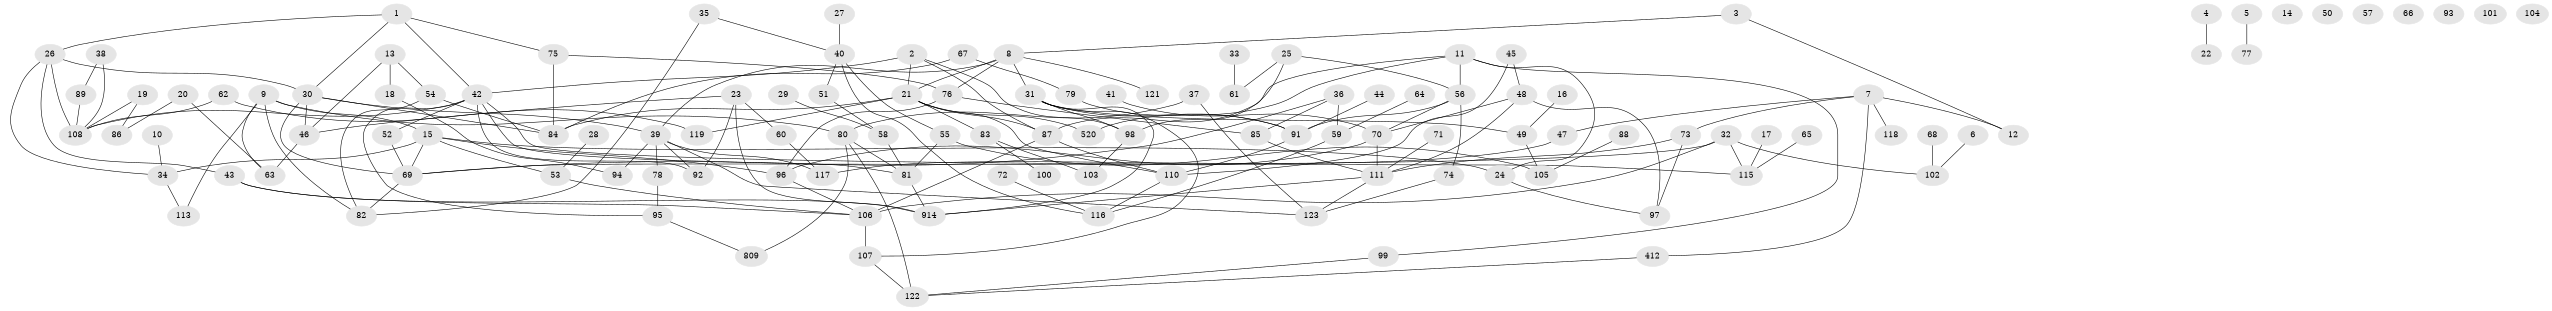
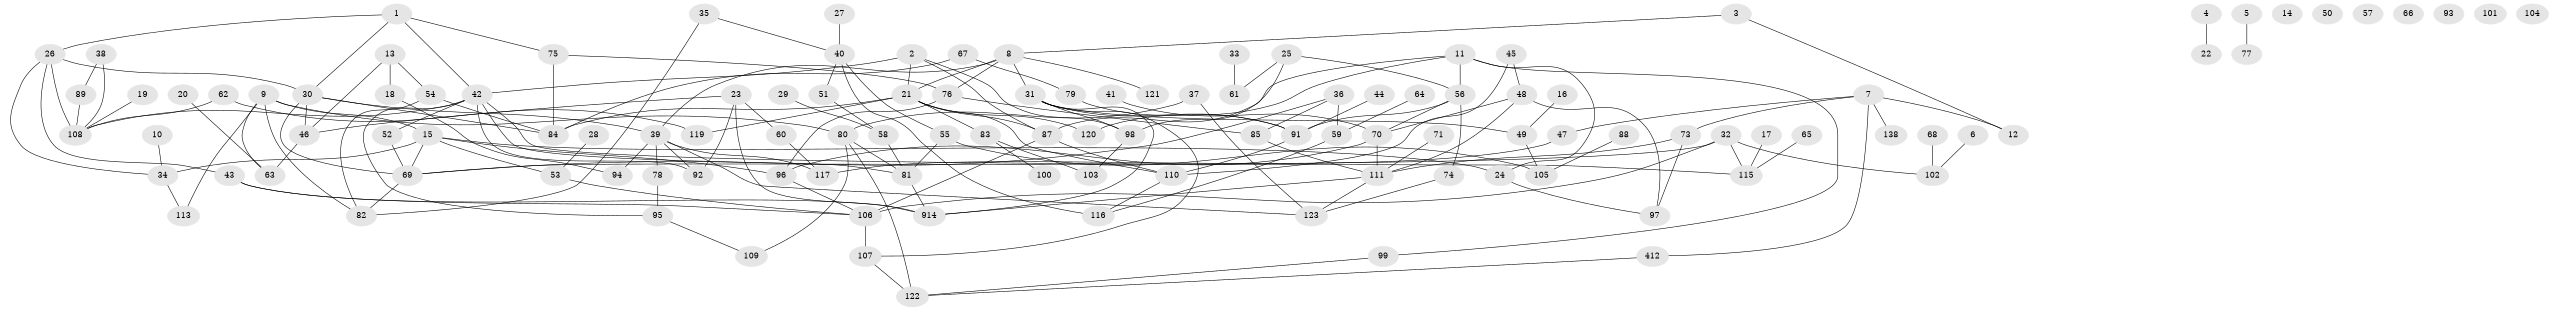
(117, 135) -> none
(1089, 135) -> (1089, 135)
(1891, 135) -> (1891, 135)
(1003, 176) -> none
(751, 256) -> (751, 256)
